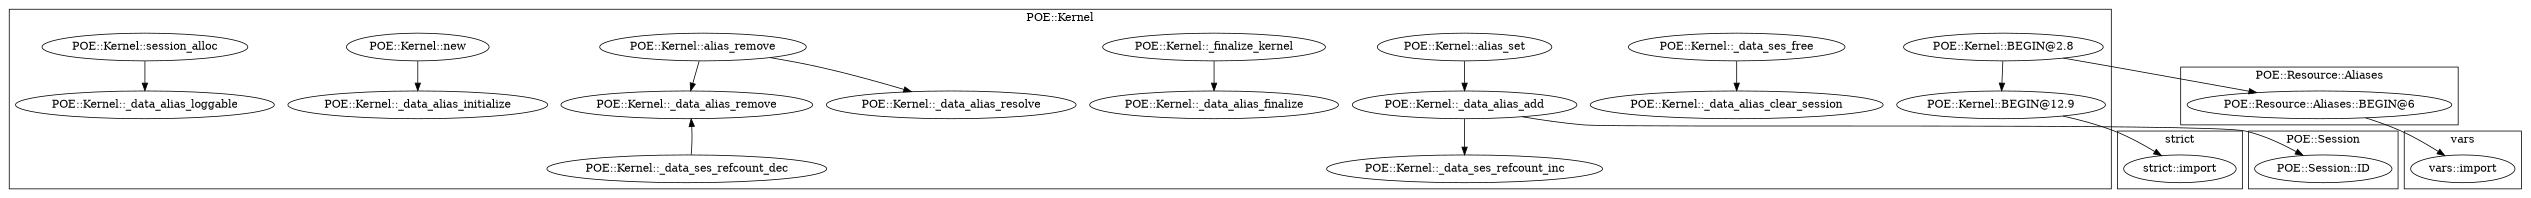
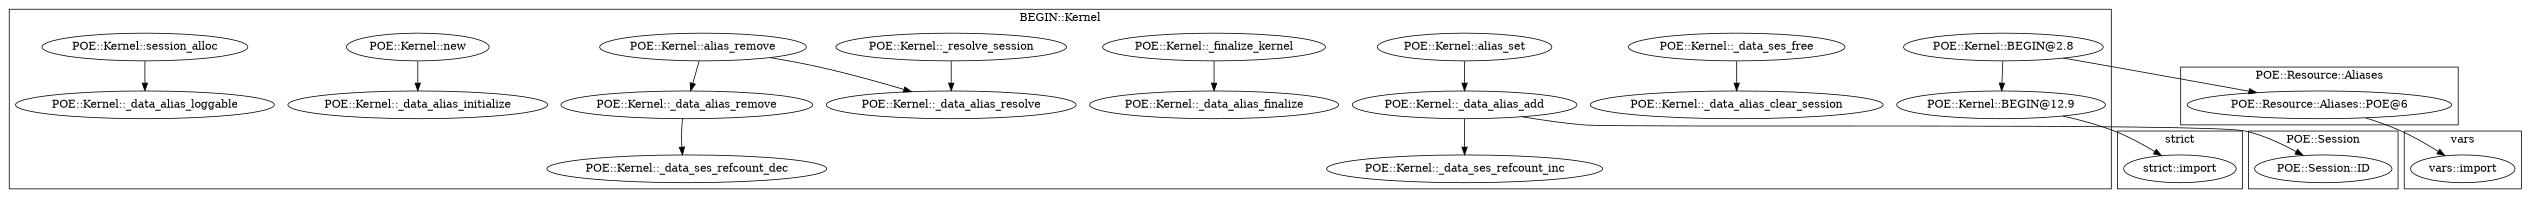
(1060, 18) -> (1060, 18)
none -> (951, 47)
(2319, 105) -> (2319, 105)
(692, 141) -> (682, 133)
